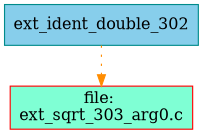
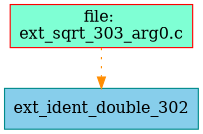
(101, 60) -> (101, 62)
